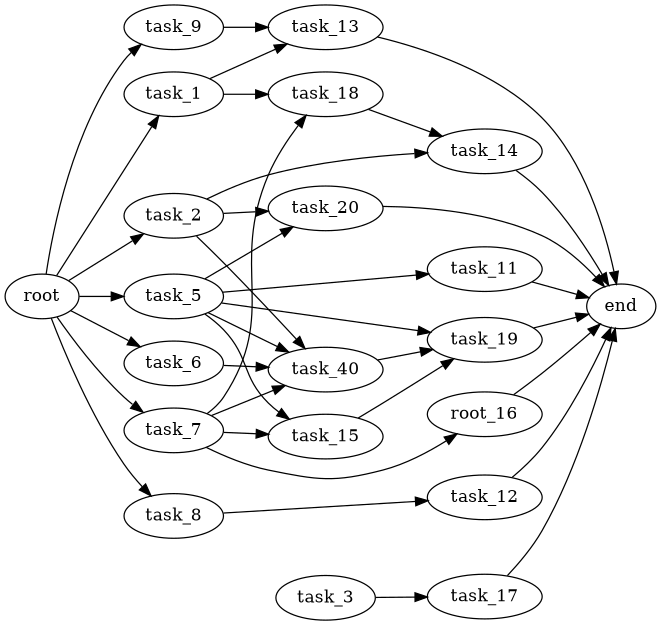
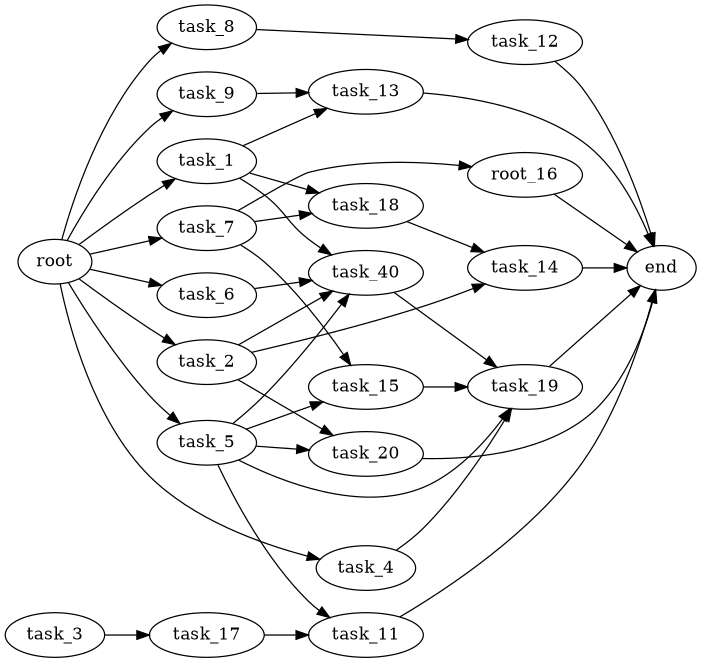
(242, 403) -> (280, 209)
(573, 465) -> (280, 635)
none -> (366, 568)
